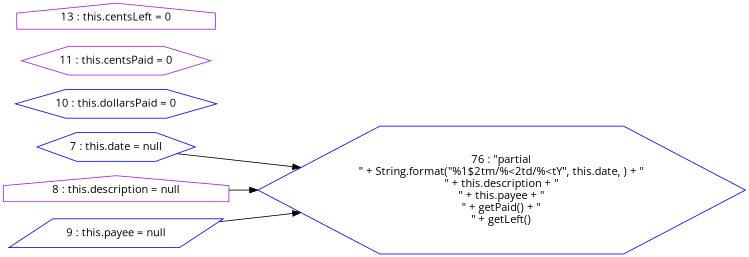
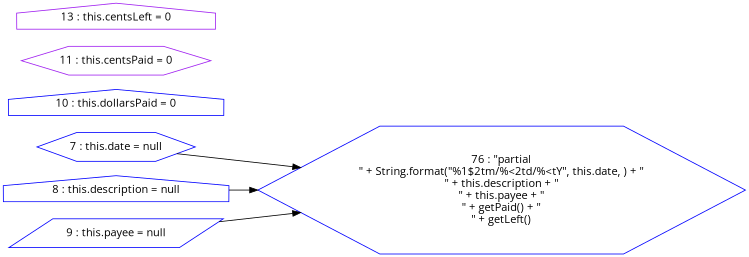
(116, 104) -> (116, 104)
(116, 190) -> (116, 190)
